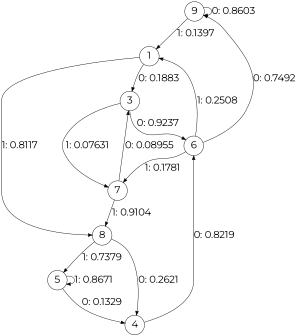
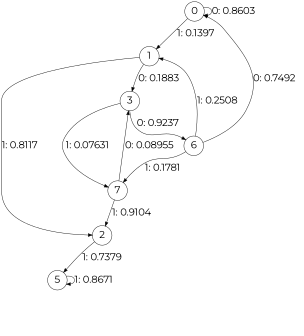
(195, 11) -> (195, 11)
(102, 235) -> (102, 235)
(135, 325) -> none
